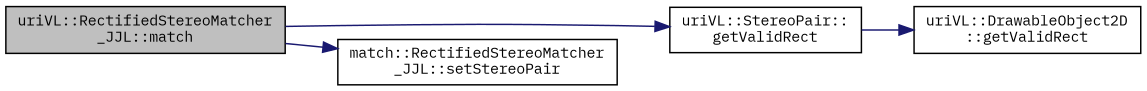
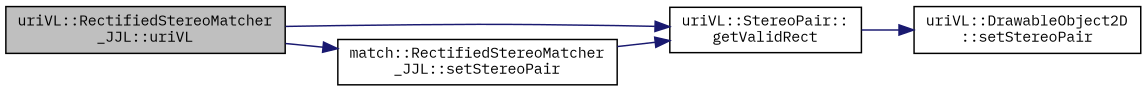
(146, 30) -> (146, 30)
(1027, 30) -> (1027, 30)
none -> (636, 44)
